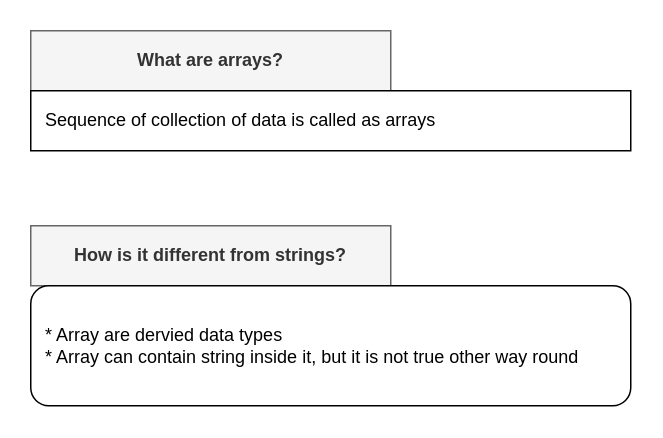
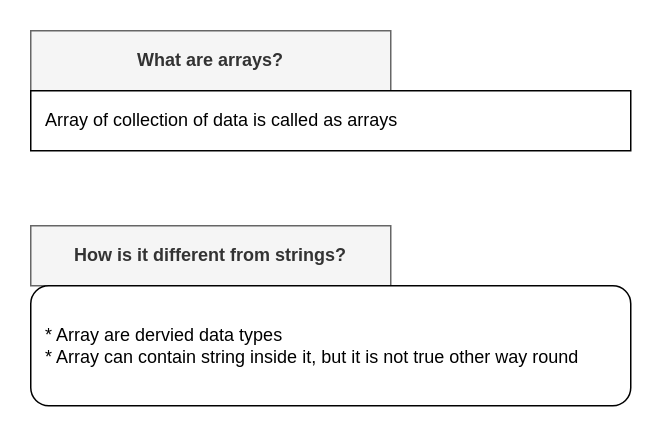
(265, 121) -> (250, 121)
